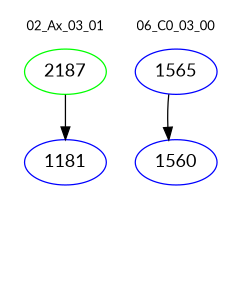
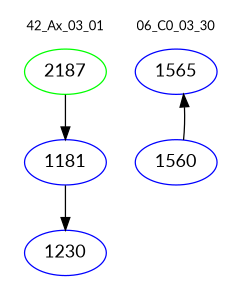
(65, 27) -> (65, 27)
(176, 27) -> (176, 27)
(168, 111) -> (185, 124)
none -> (65, 253)
